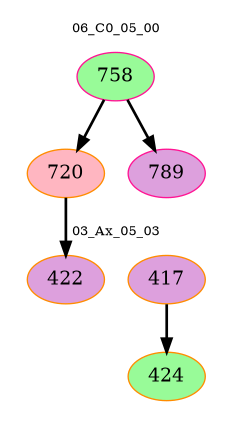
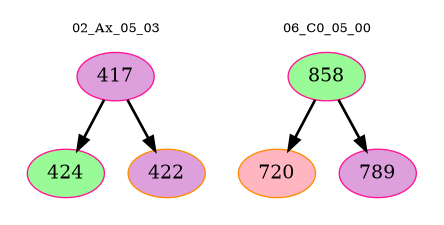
(116, 77) -> (327, 77)
(66, 227) -> (138, 119)
(116, 232) -> (116, 29)
(167, 280) -> (116, 77)
(167, 376) -> (66, 173)
